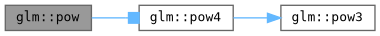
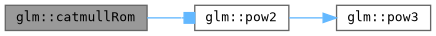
(48, 18) -> (76, 18)
(186, 18) -> (242, 18)
